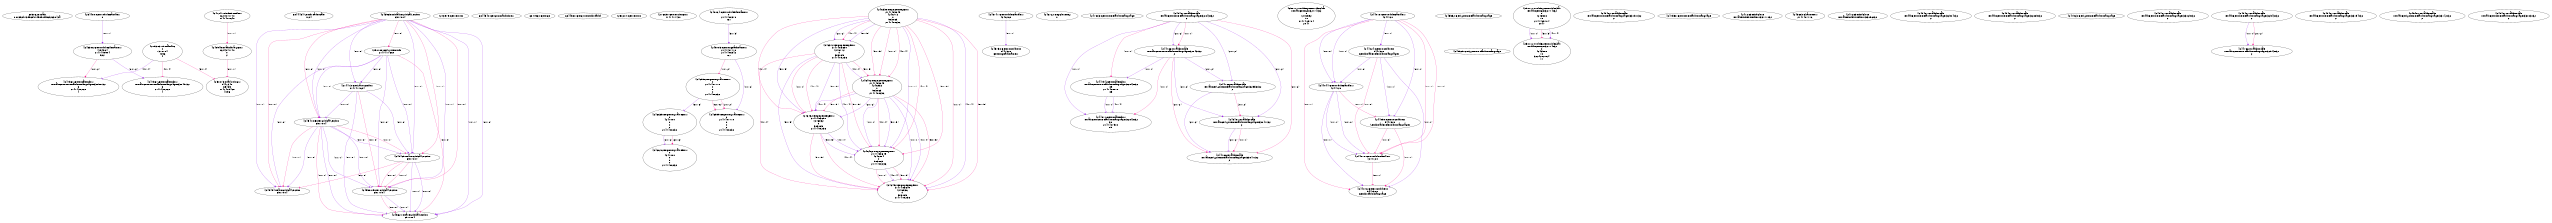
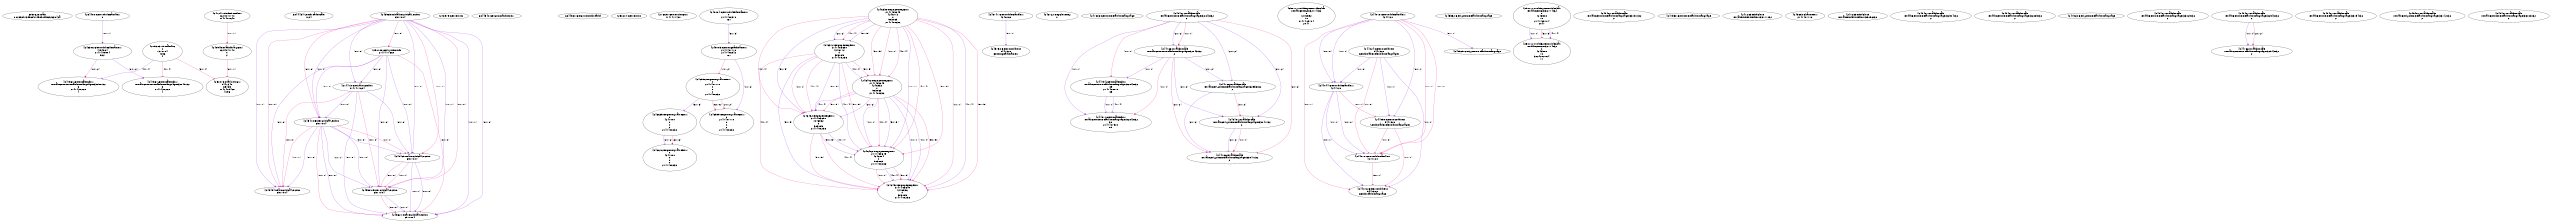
(540, 16) -> none
(1384, 32) -> (1438, 31)
(351, 176) -> (288, 116)
